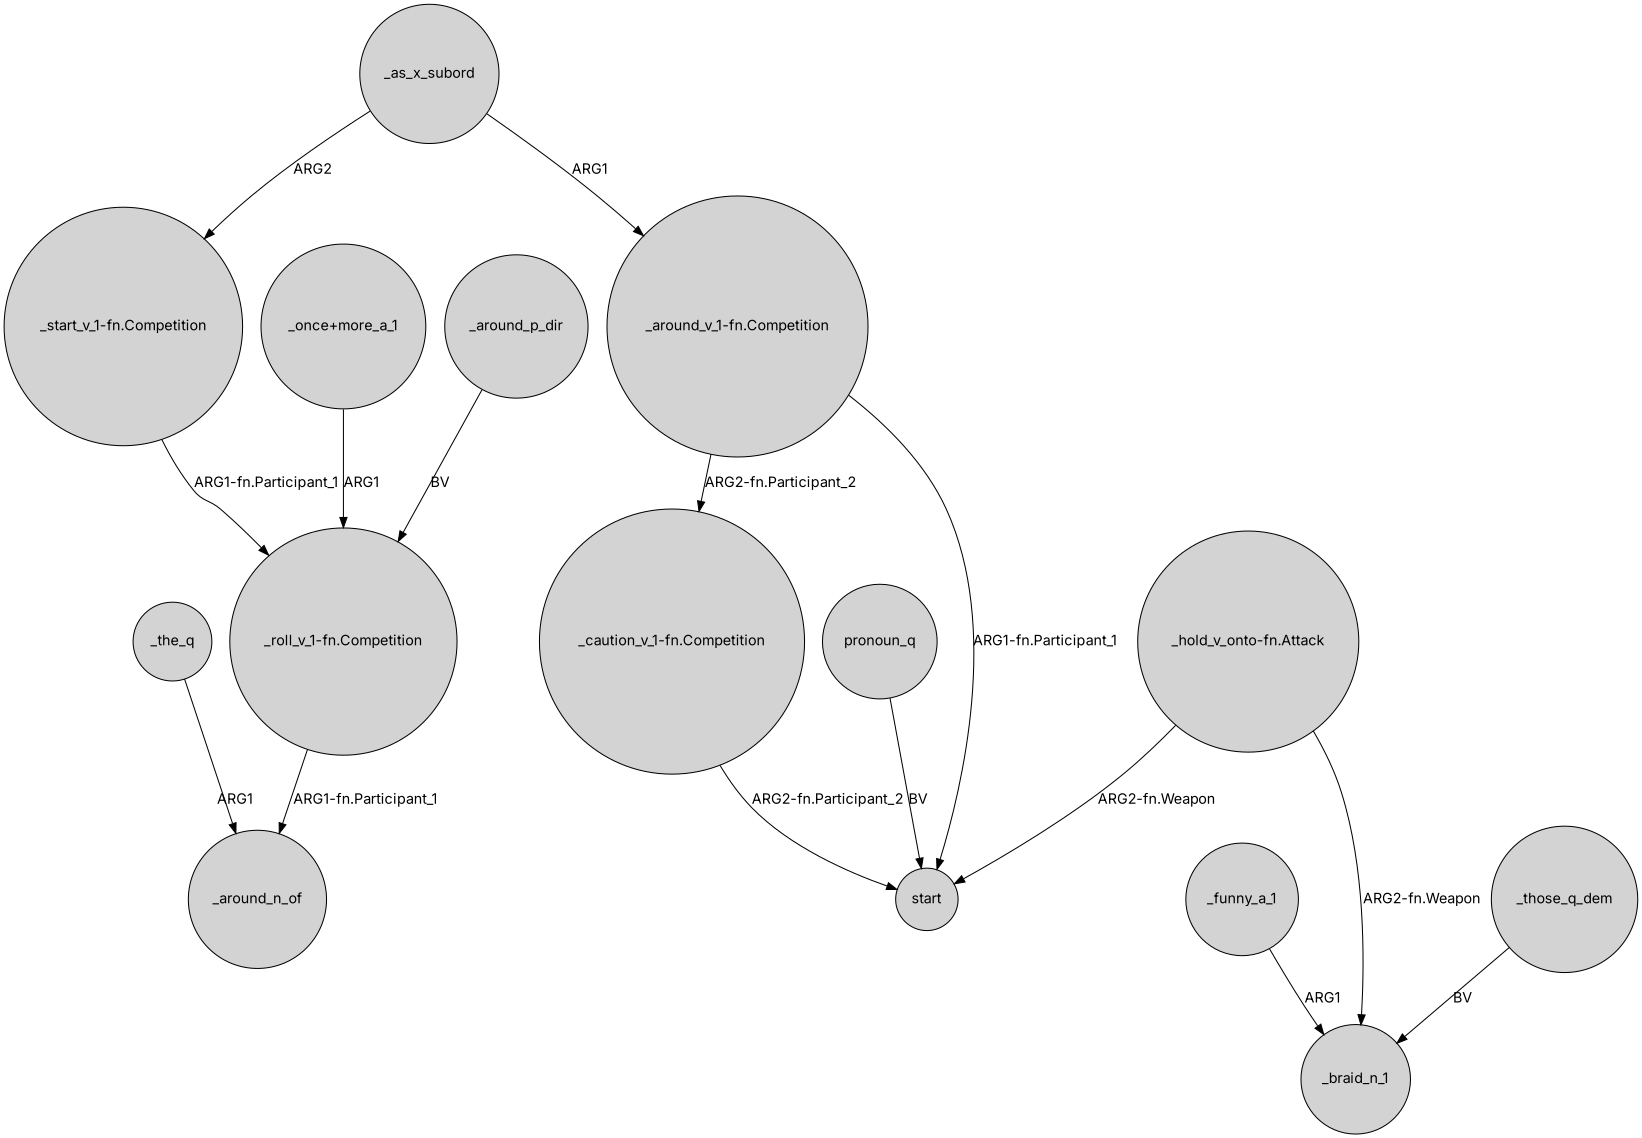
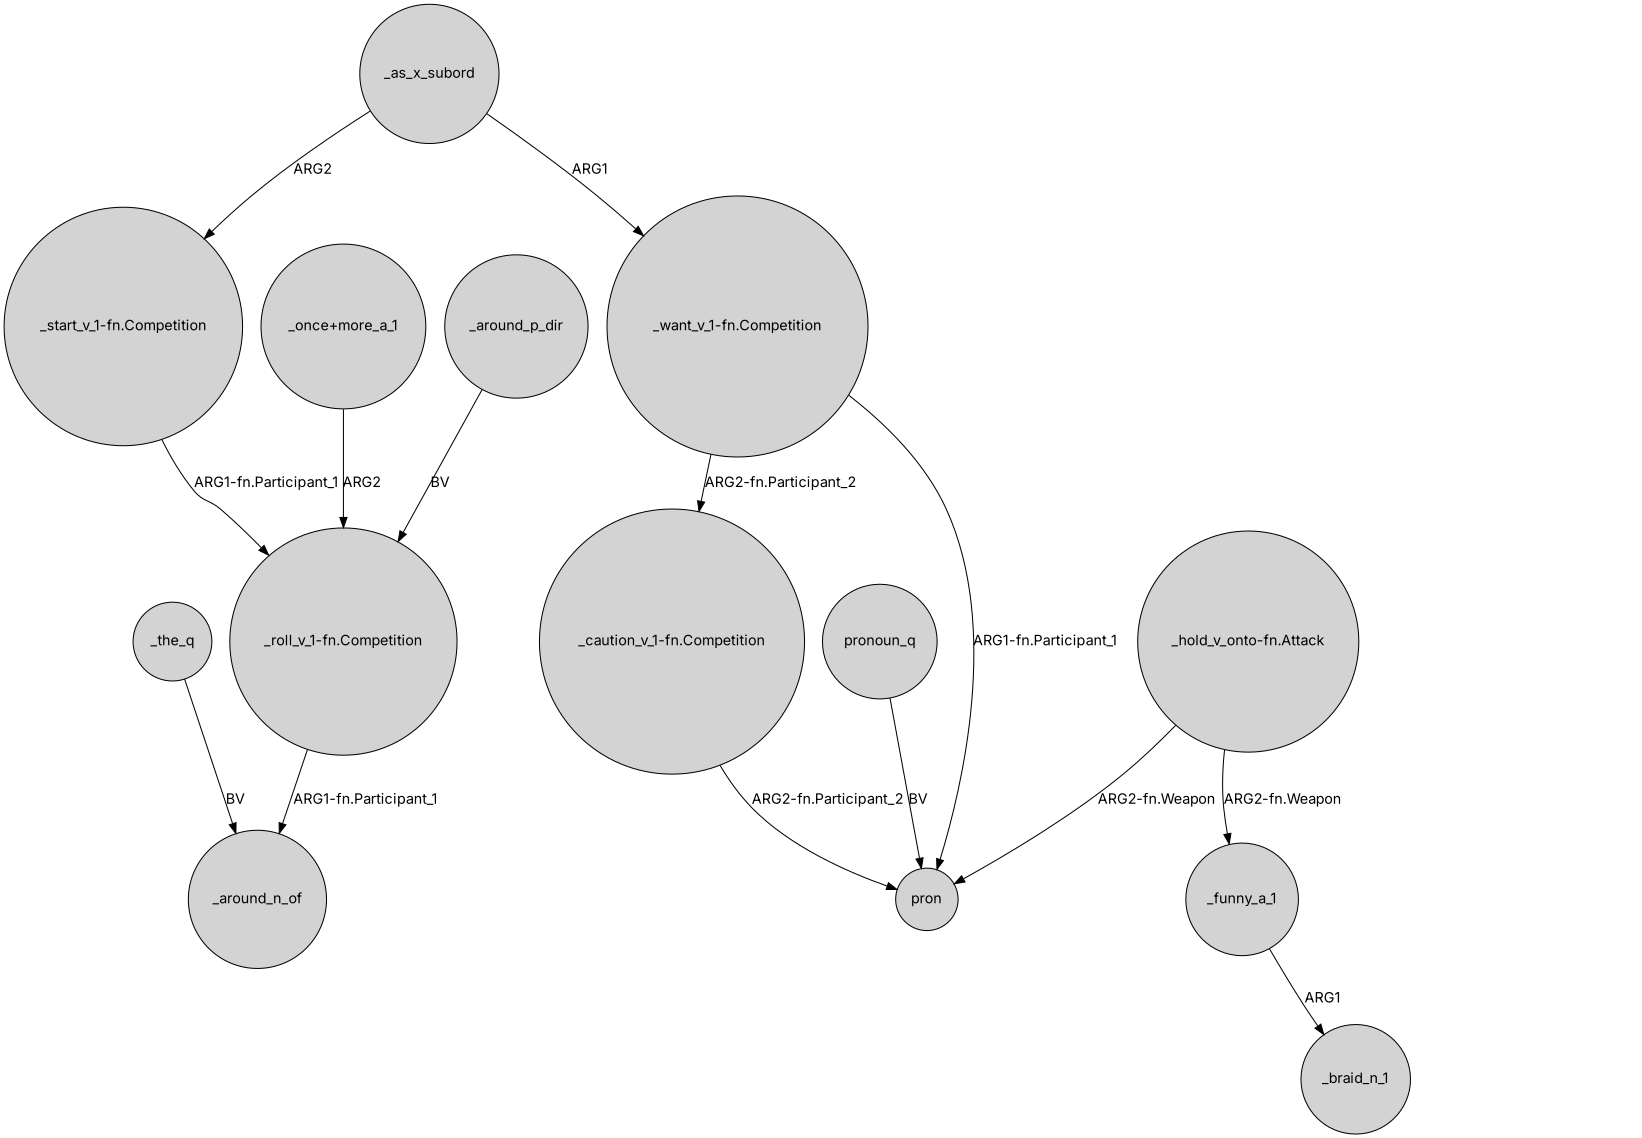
(738, 326) -> (738, 326)
(362, 483) -> (362, 483)
(235, 800) -> (235, 800)
(1357, 869) -> (1223, 792)
(927, 899) -> (927, 899)
(1565, 899) -> none
